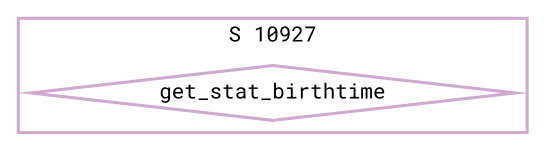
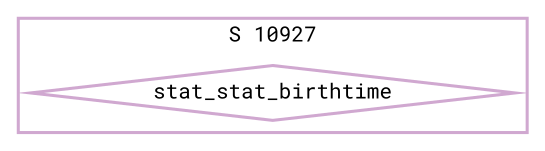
(273, 93) -> (273, 93)
